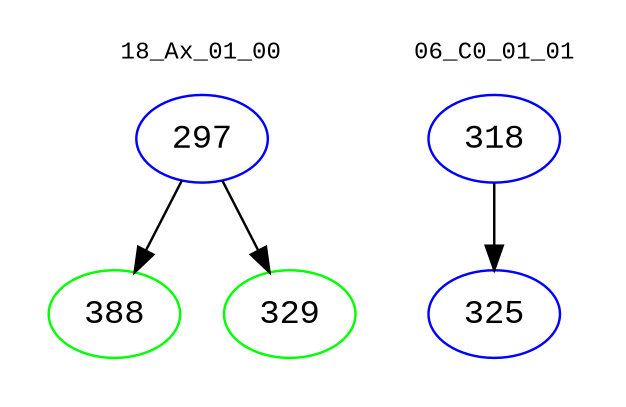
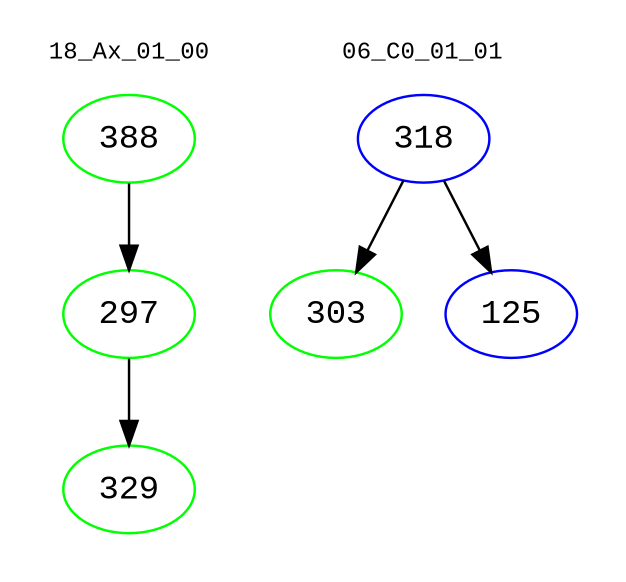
(202, 139) -> (129, 314)
(164, 216) -> (129, 214)
none -> (336, 314)
(494, 314) -> (511, 314)
